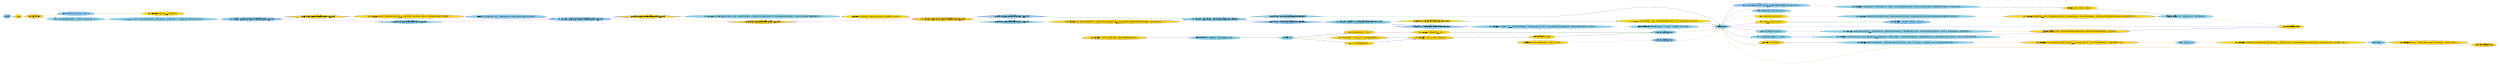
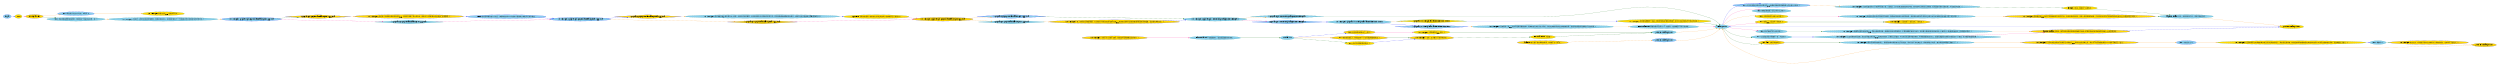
(1907, 22) -> (1907, 22)
